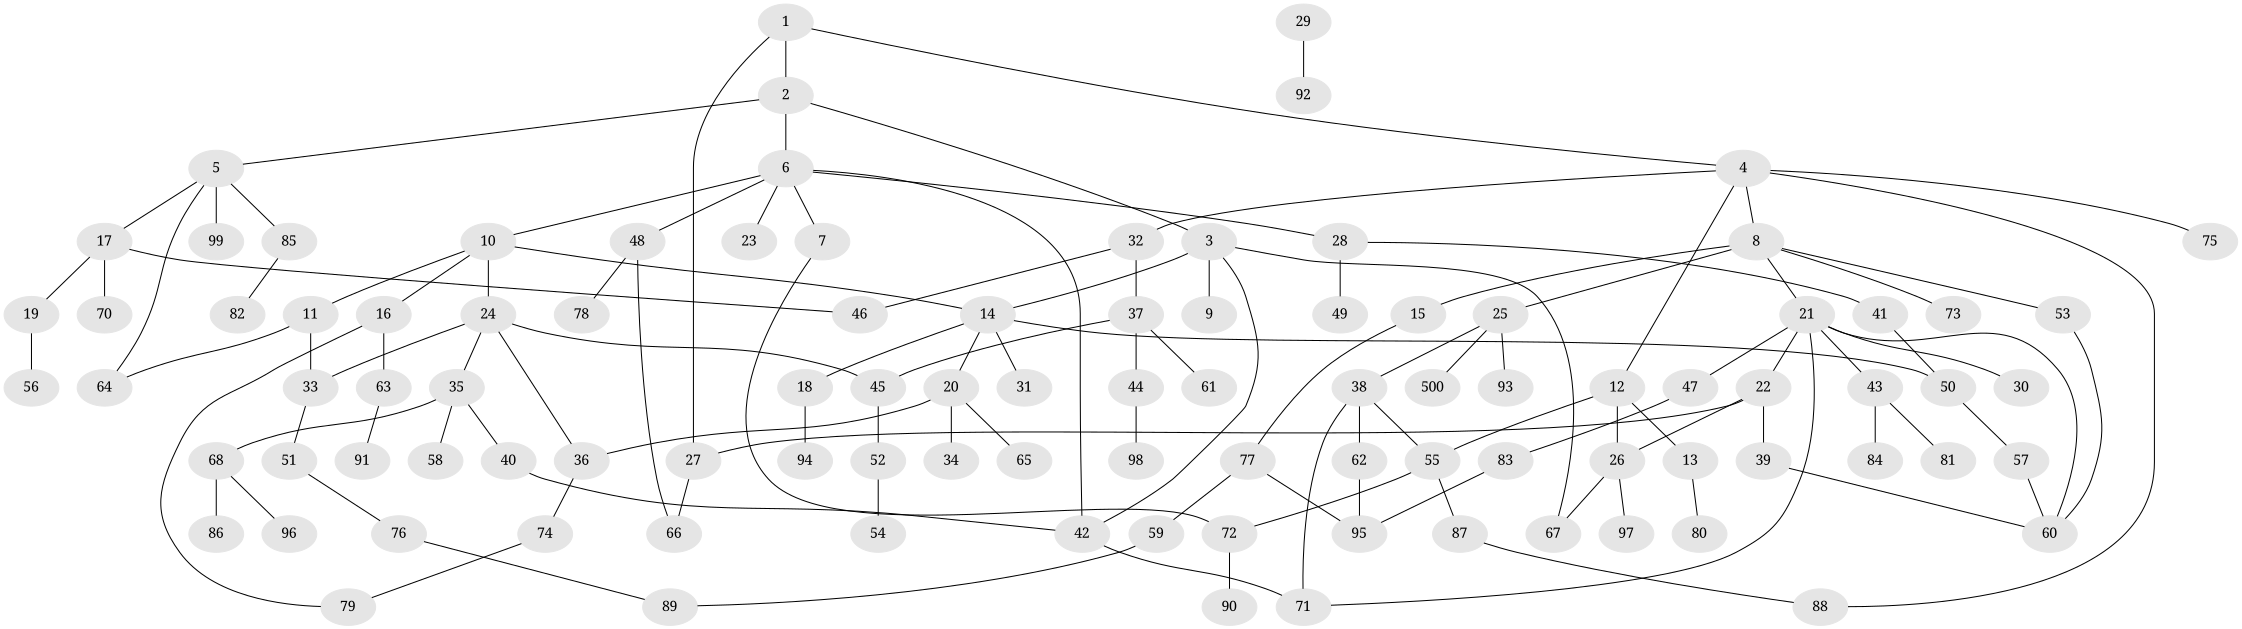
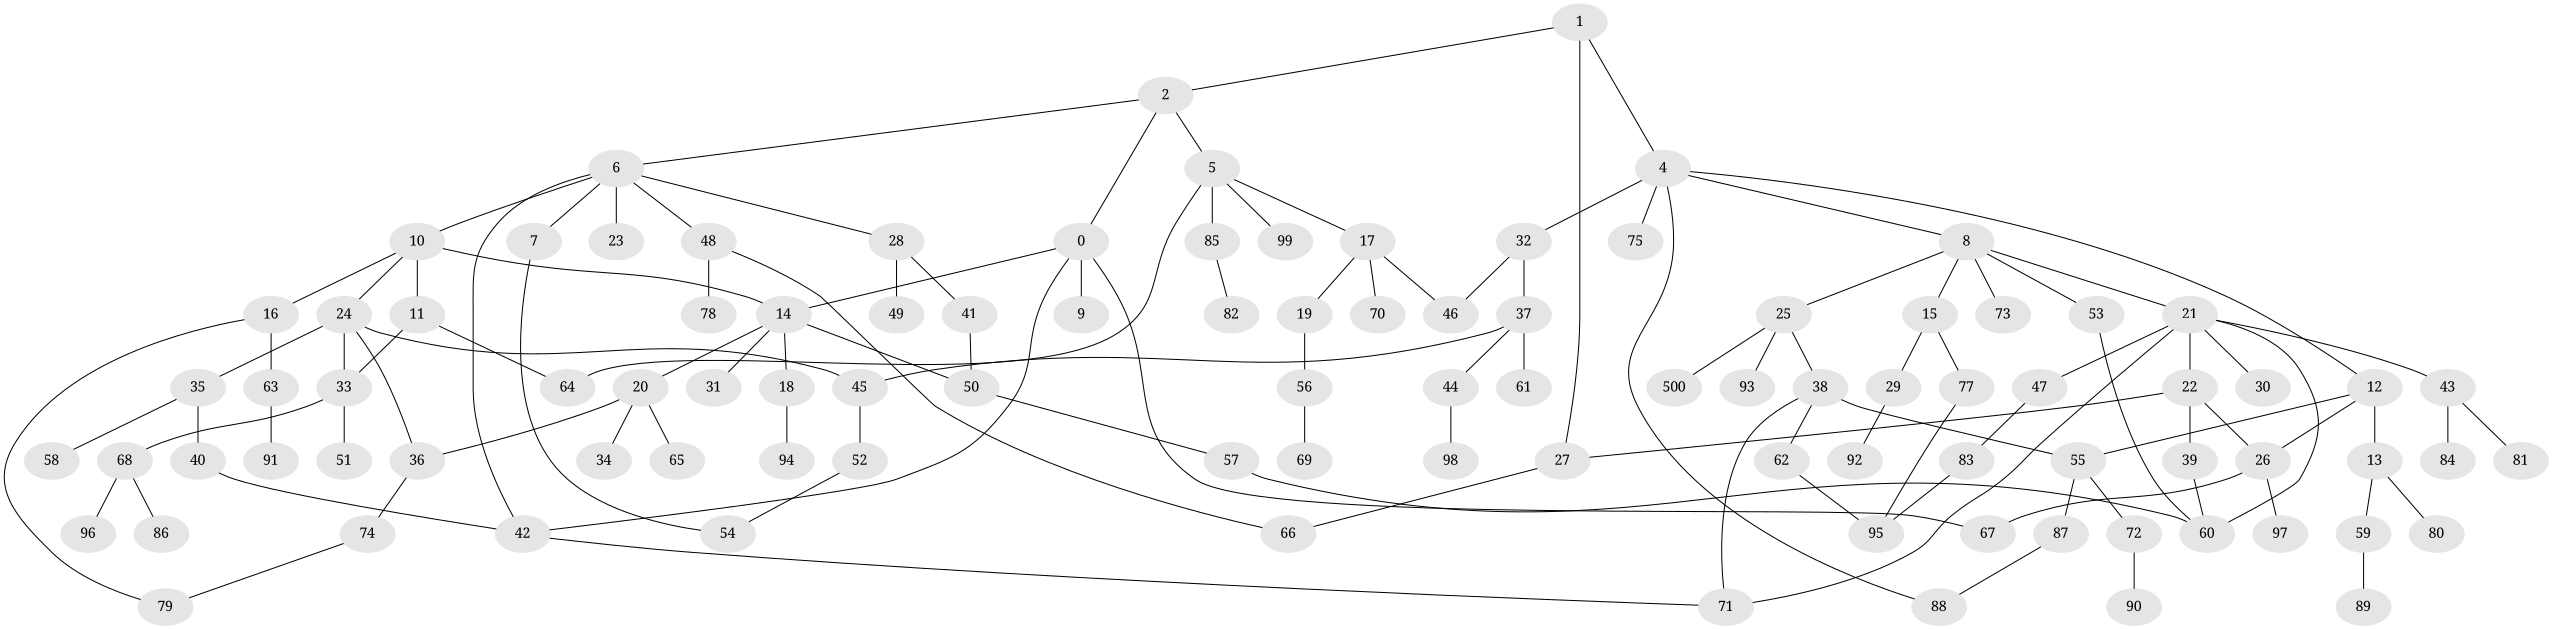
(1209, 242) -> (1081, 242)
none -> (1912, 351)
(337, 424) -> (235, 424)
none -> (1305, 461)
(1202, 498) -> (2369, 497)
(814, 503) -> (542, 444)
(399, 534) -> none
